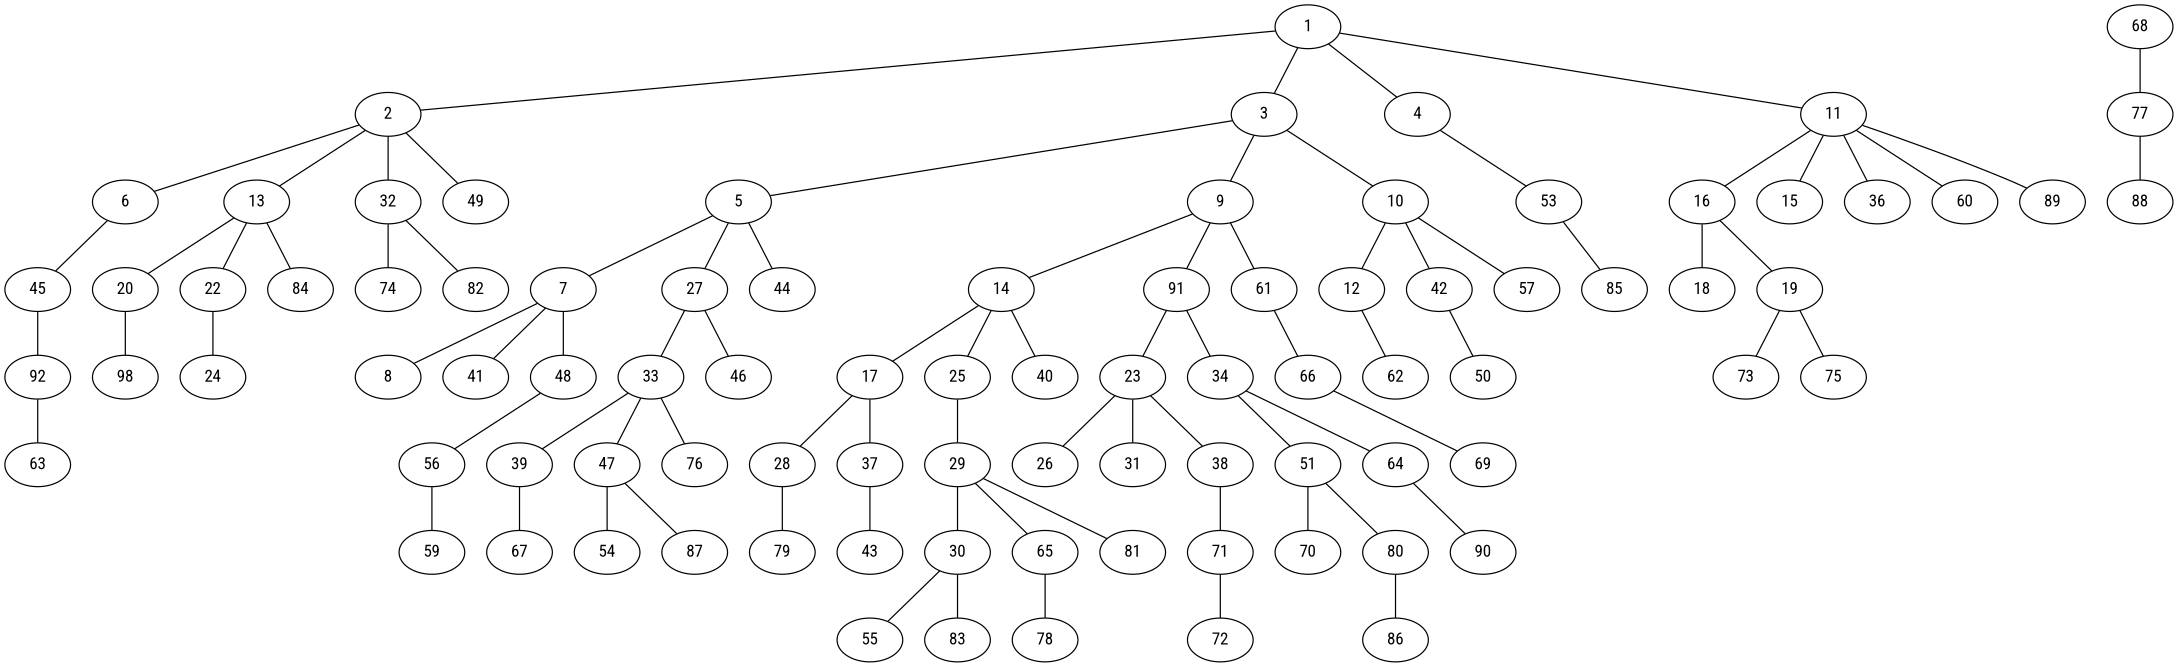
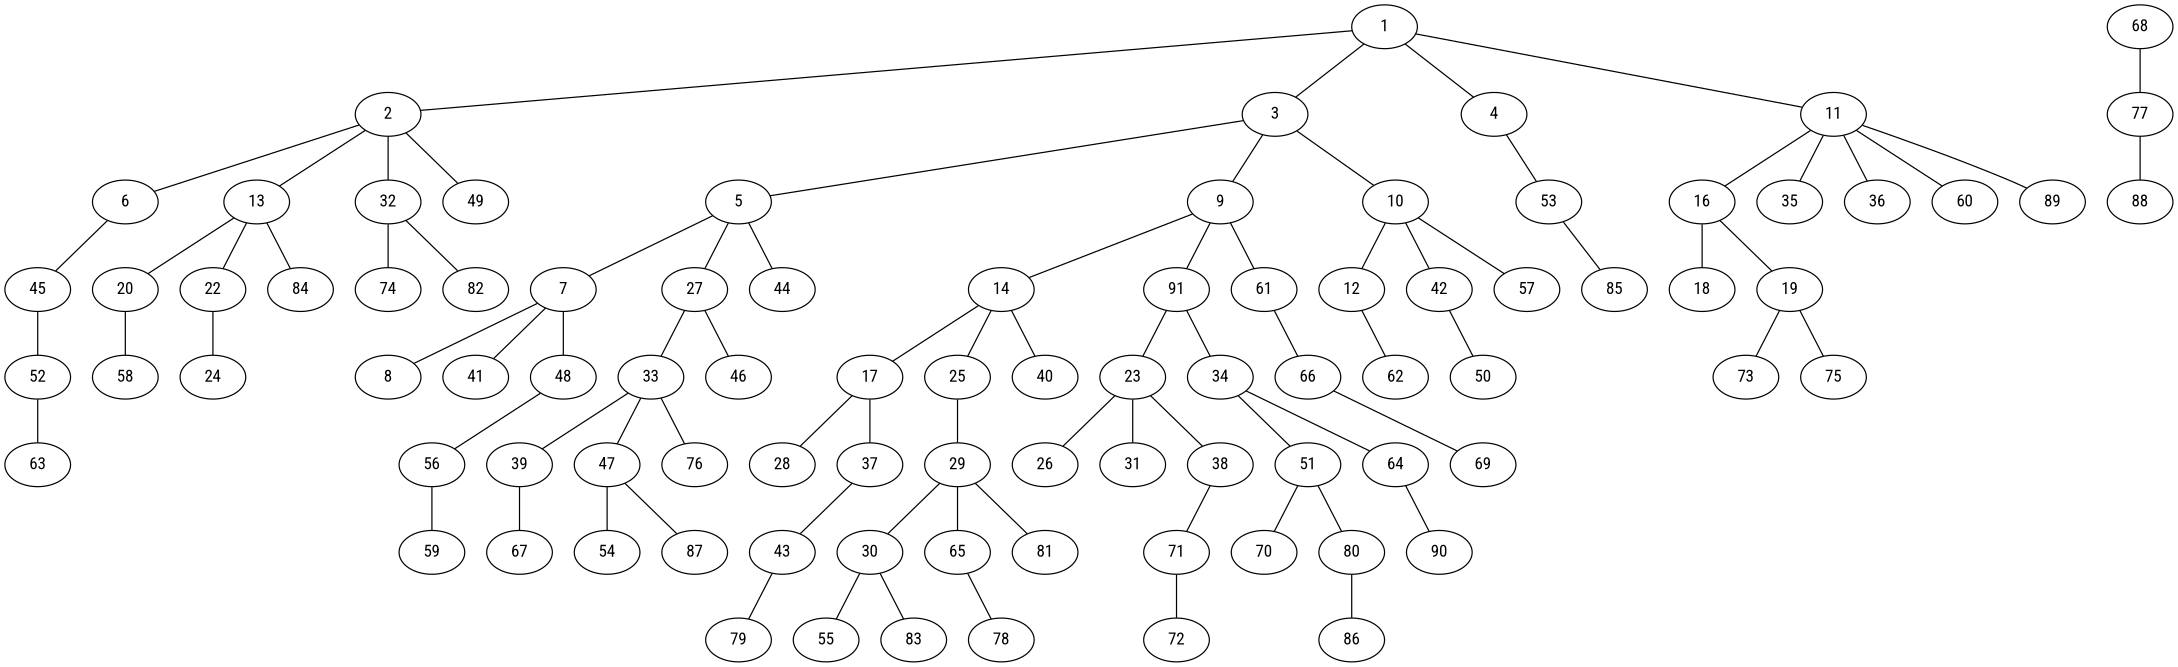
(1790, 202) -> (1790, 202)
(38, 377) -> (38, 377)
(125, 377) -> (125, 377)
(782, 509) -> (760, 596)
